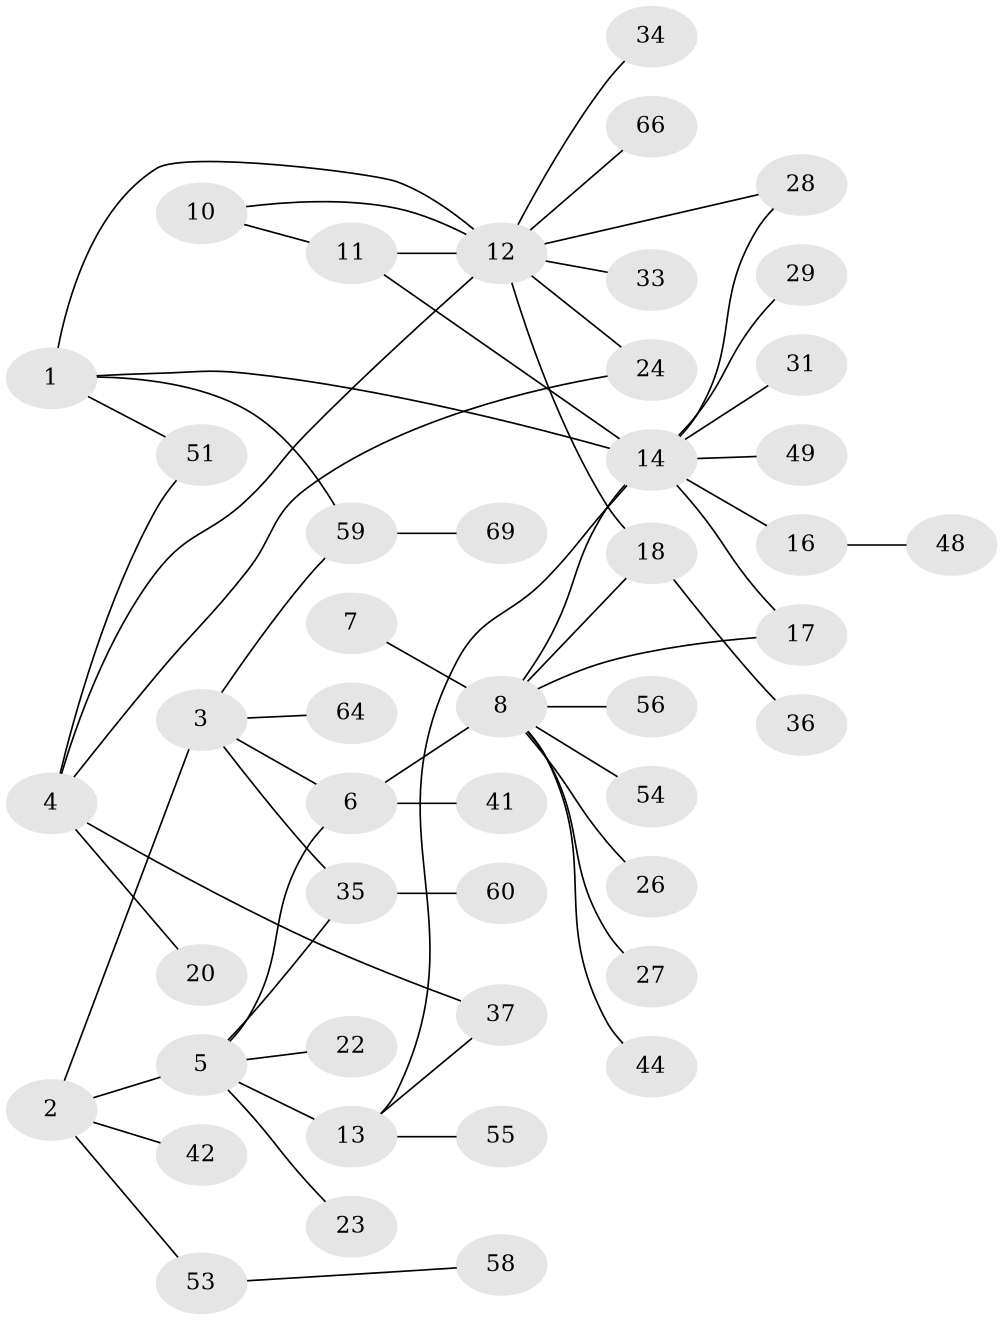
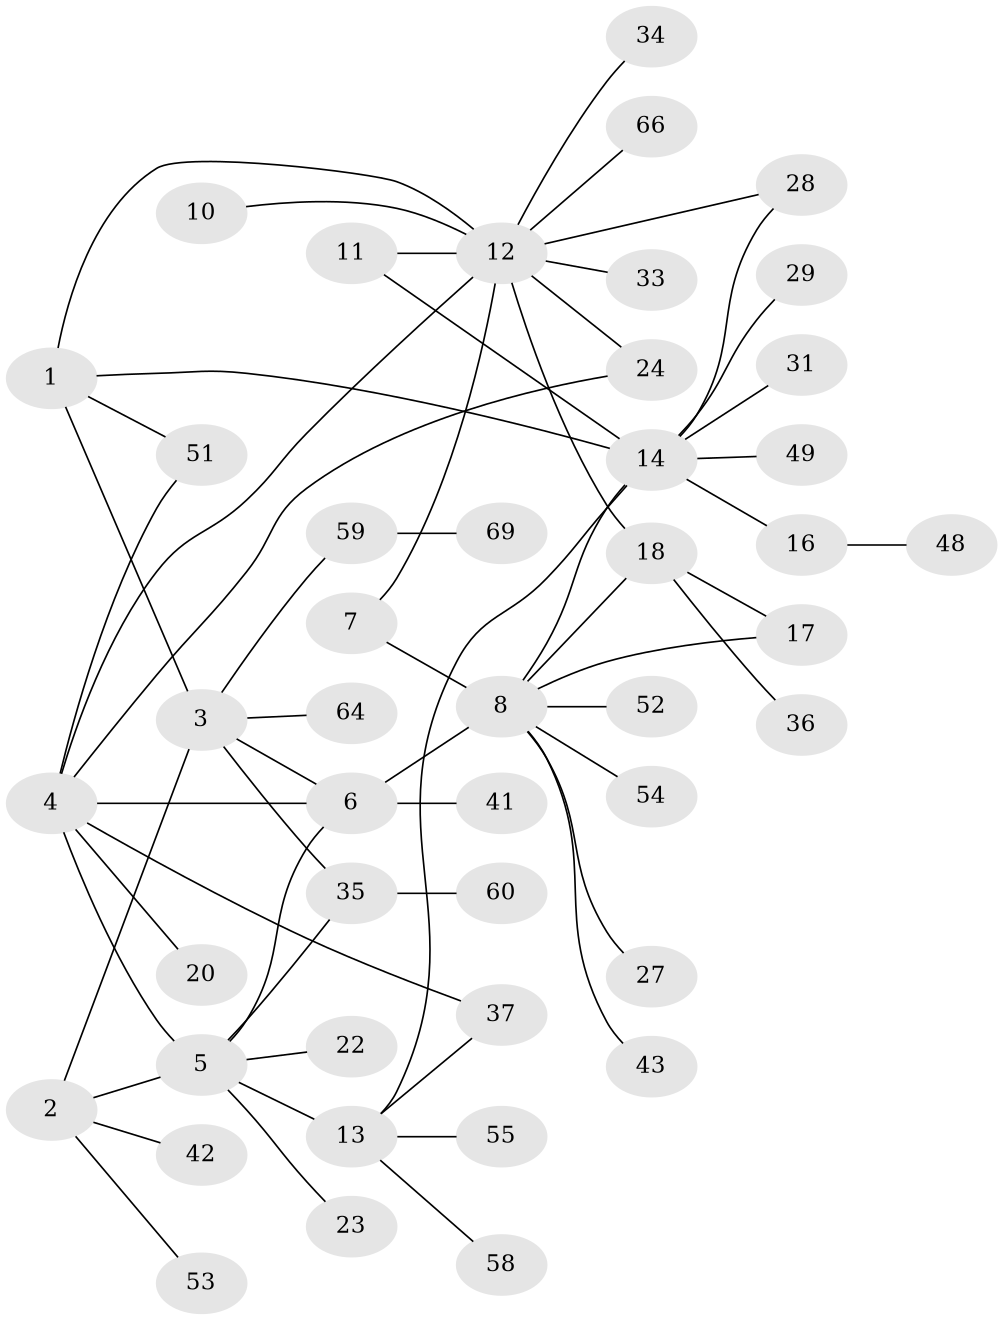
(277, 233) -> none
(236, 405) -> (124, 542)
none -> (454, 448)
(726, 548) -> (727, 594)
(652, 707) -> (652, 707)
none -> (202, 803)
(652, 887) -> none
none -> (106, 930)
(652, 1067) -> (652, 1067)
(352, 1274) -> (427, 1201)
